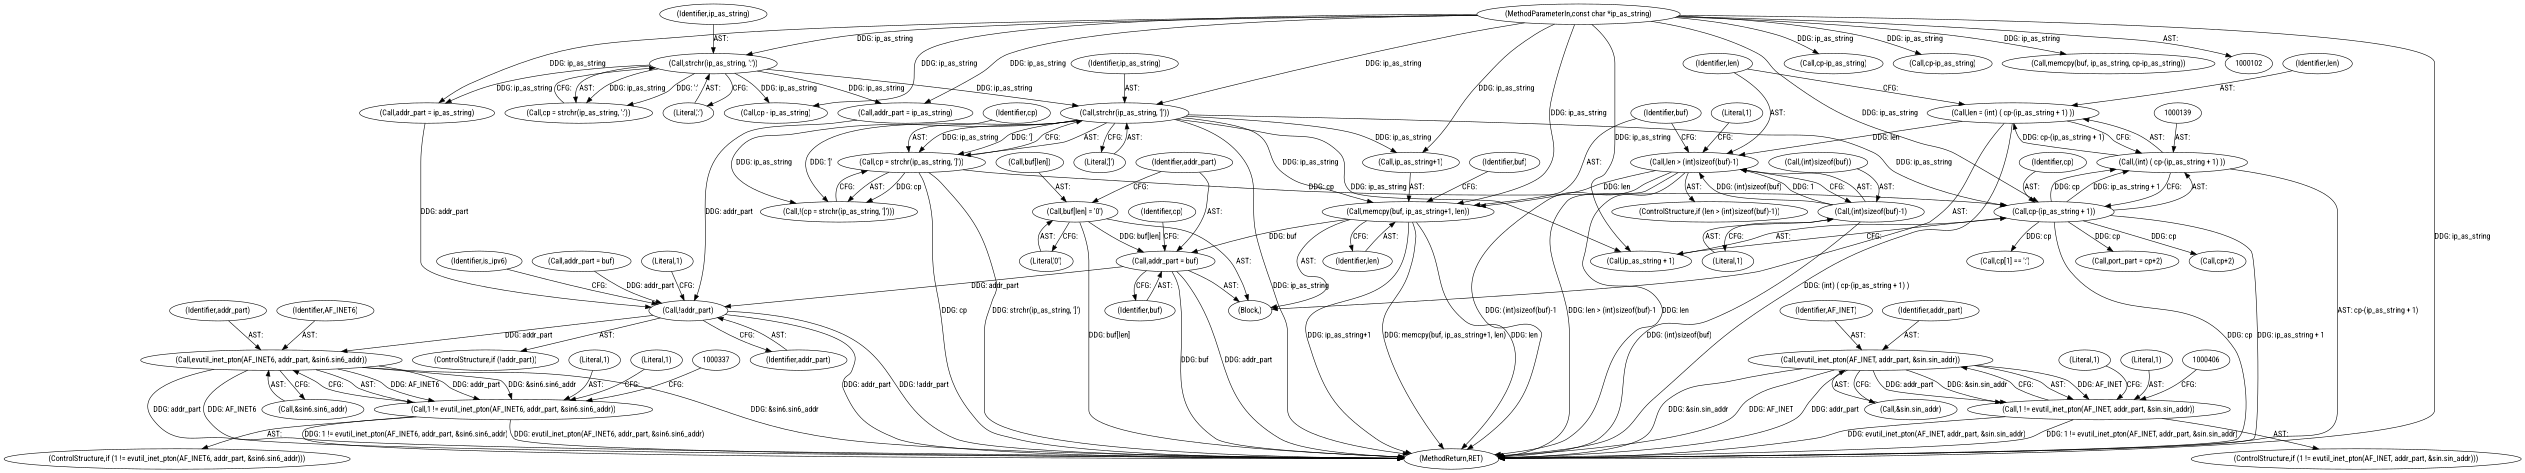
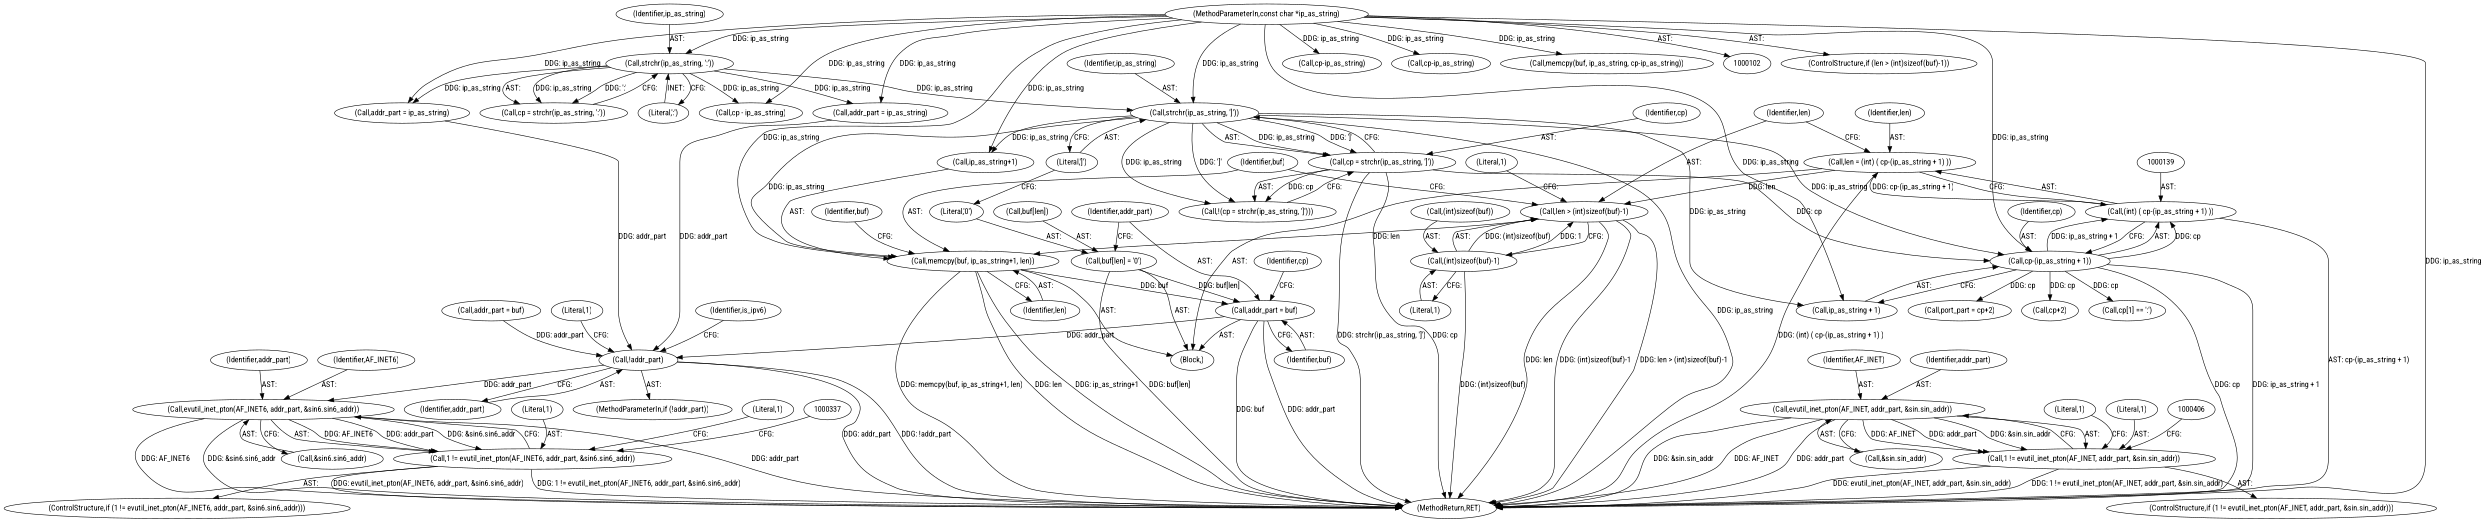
(714, 88) -> (677, 88)
(1685, 186) -> (1629, 31)
(1062, 234) -> (1017, 186)
(486, 360) -> (653, 410)
